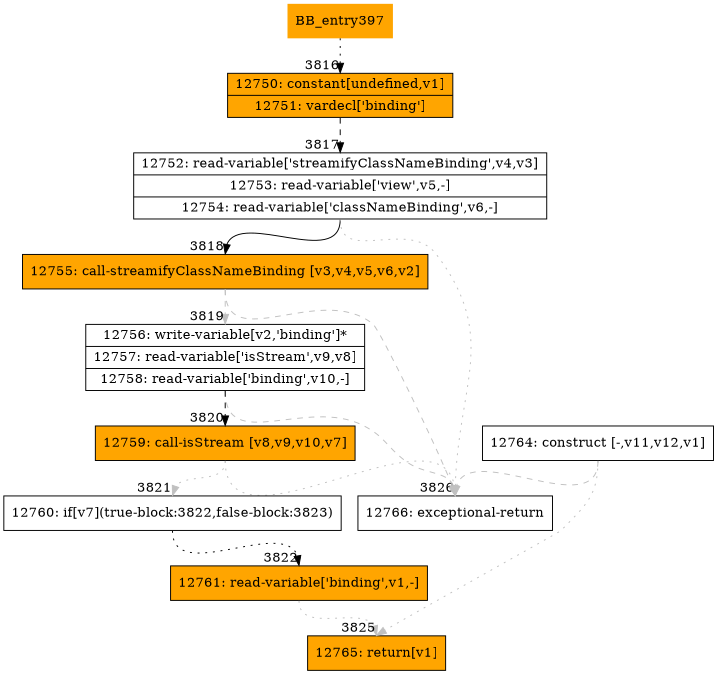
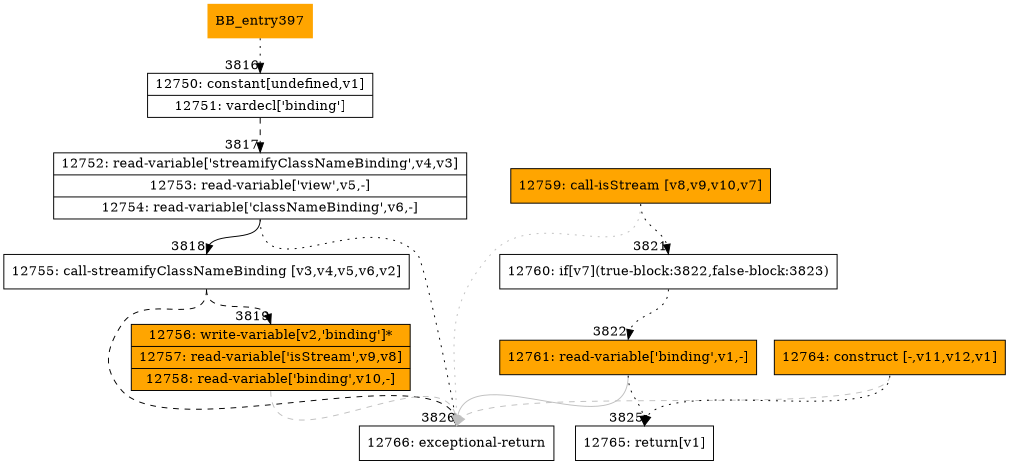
(340, 95) -> (260, 95)
(225, 272) -> (207, 272)
(225, 302) -> (234, 306)
(466, 310) -> (411, 250)
(376, 329) -> (203, 409)
(225, 357) -> (271, 357)
none -> (528, 398)
(225, 403) -> none
(598, 443) -> (890, 357)
(204, 478) -> (651, 226)
(509, 560) -> (772, 401)
(333, 618) -> (633, 394)
(377, 653) -> (644, 443)
